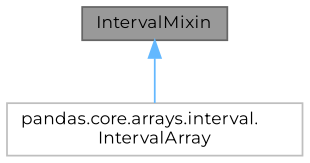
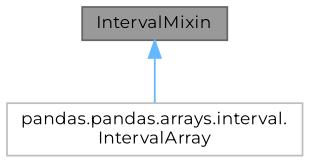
(155, 129) -> (155, 129)
